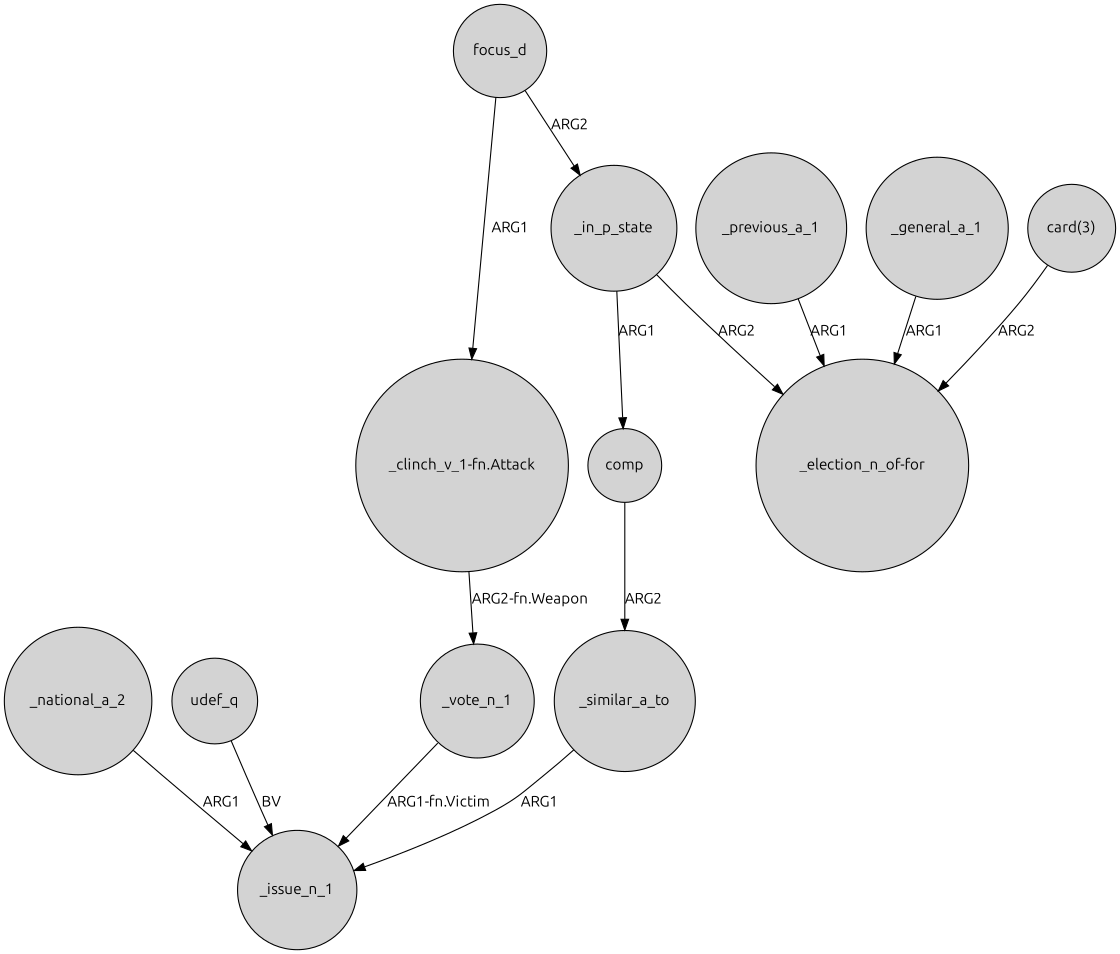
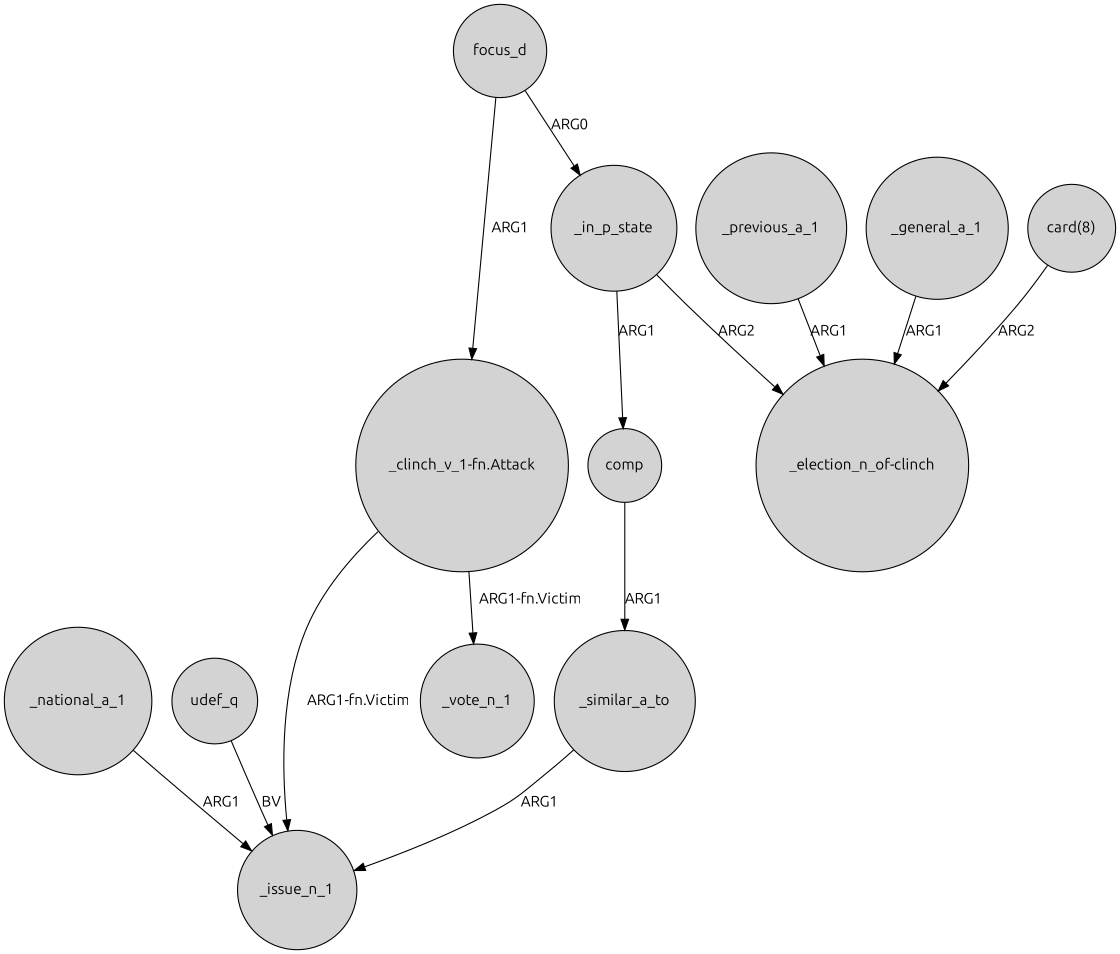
(570, 125) -> (570, 125)
(1072, 228) -> (1072, 228)
(862, 465) -> (862, 465)
(530, 600) -> (530, 600)
(644, 600) -> (644, 600)
(78, 701) -> (78, 701)
(392, 791) -> (295, 663)
